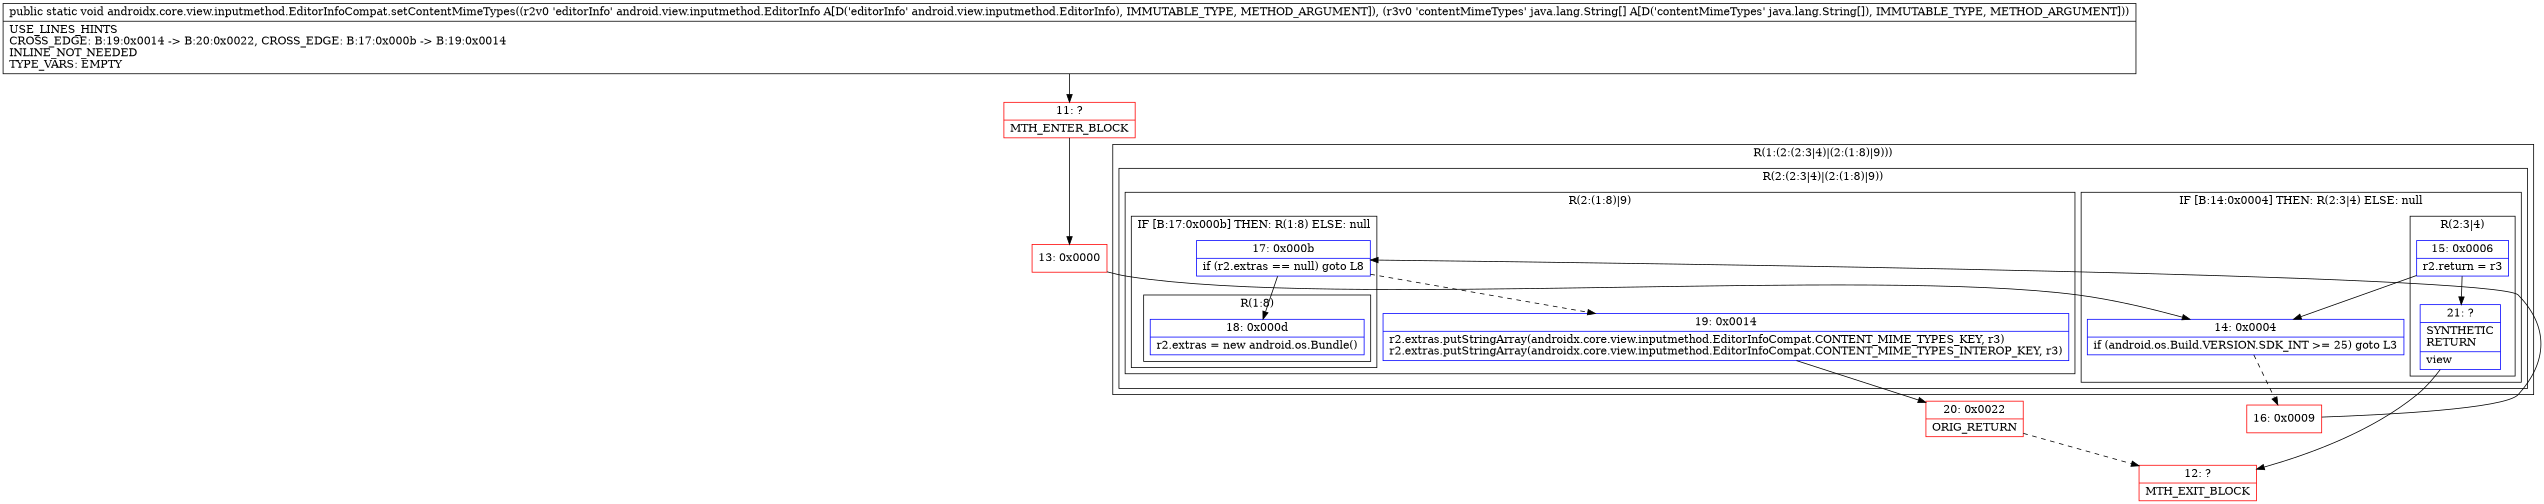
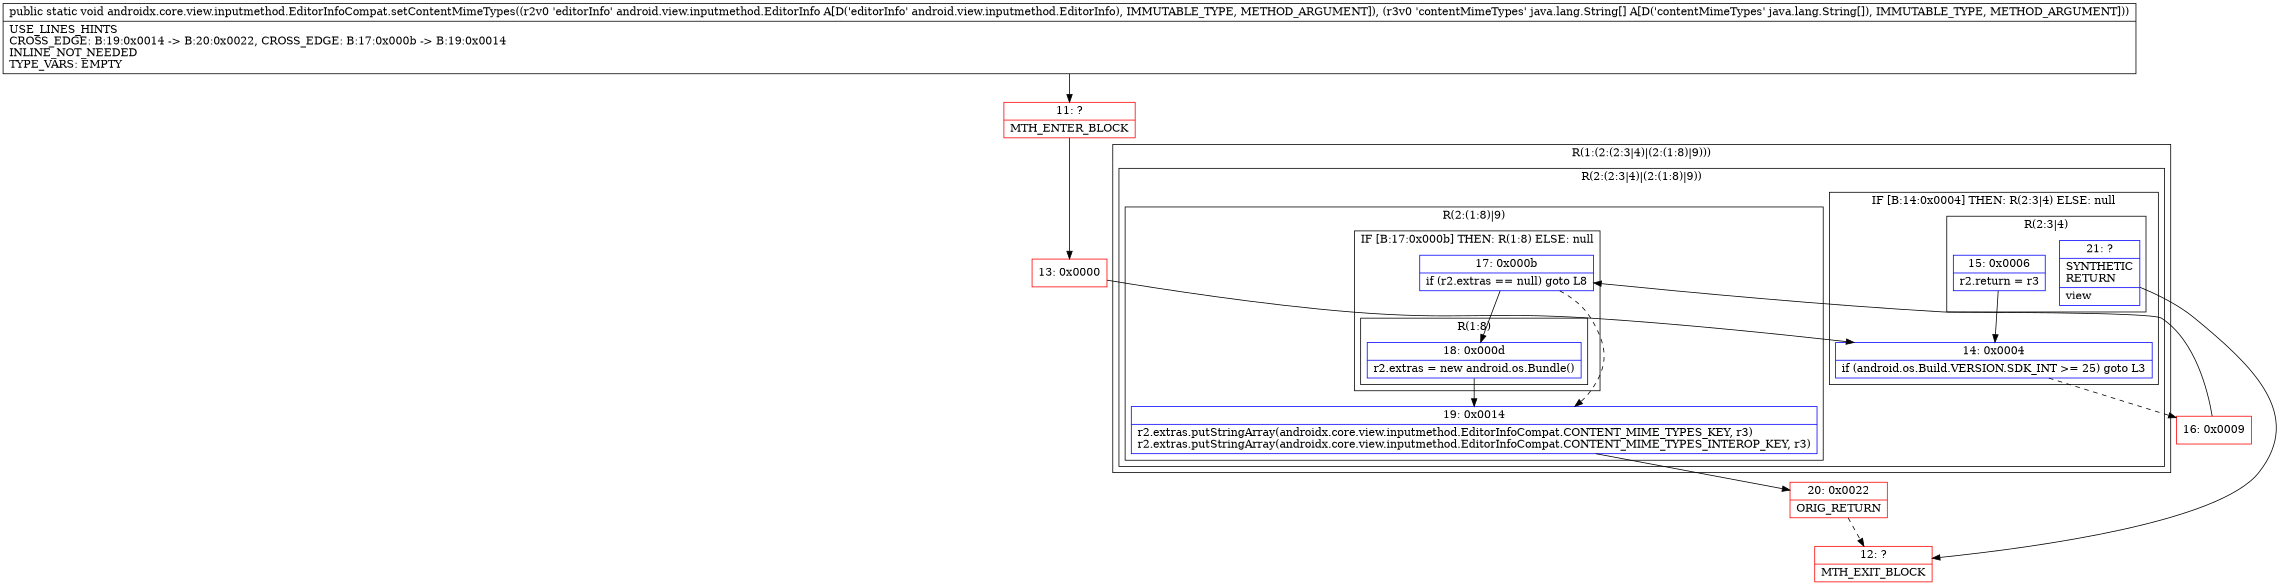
(2462, 282) -> none
none -> (1474, 388)
